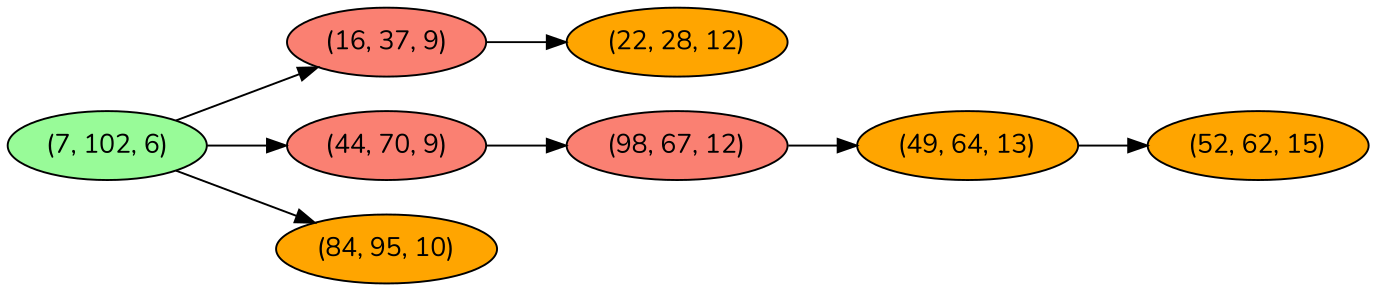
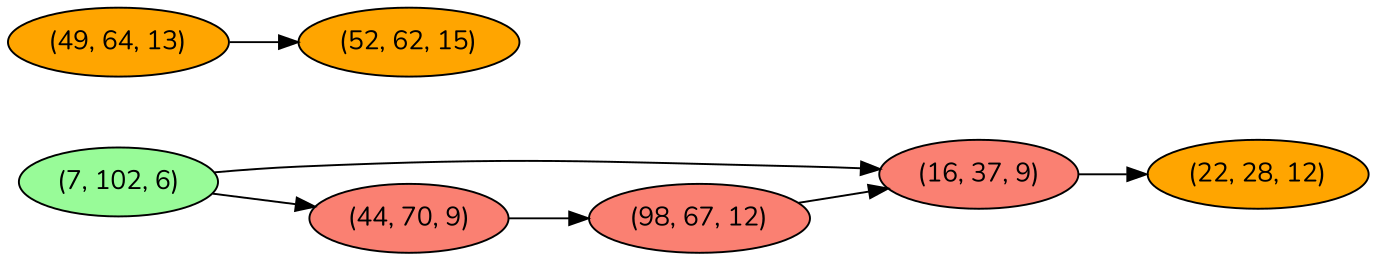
(813, 146) -> (834, 197)
(387, 249) -> none
